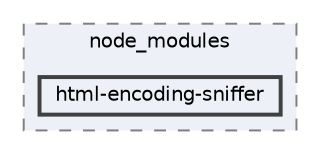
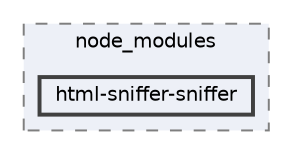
(160, 96) -> (146, 96)
